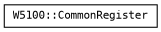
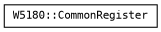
(81, 16) -> (81, 16)
